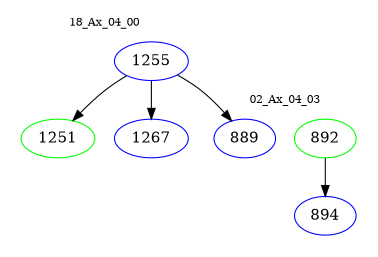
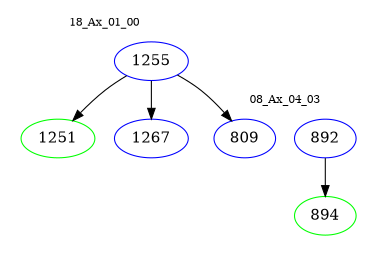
(105, 23) -> (105, 23)
(285, 100) -> (285, 100)
(245, 138) -> (245, 138)
(325, 138) -> (325, 138)
(325, 216) -> (325, 216)
